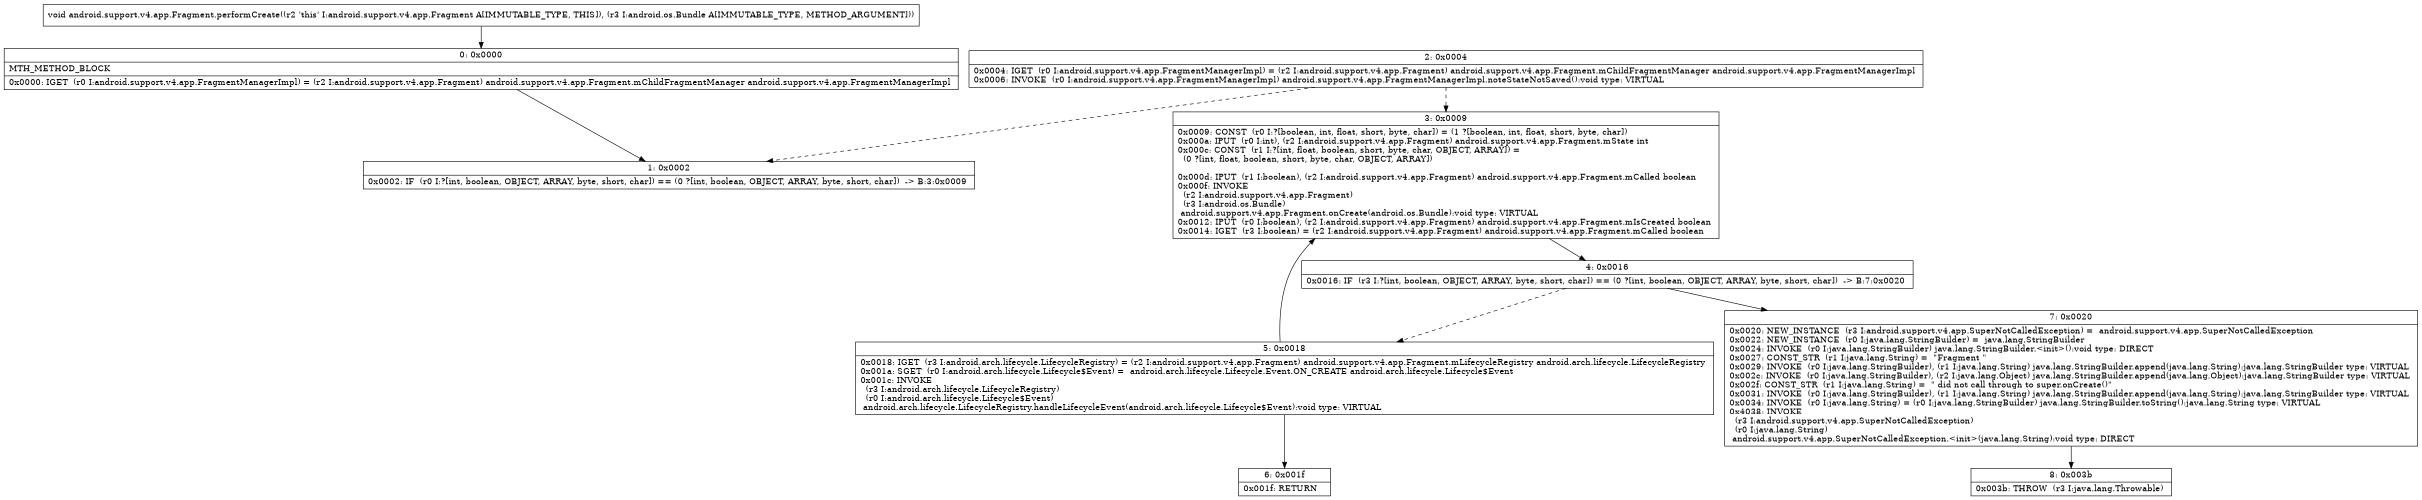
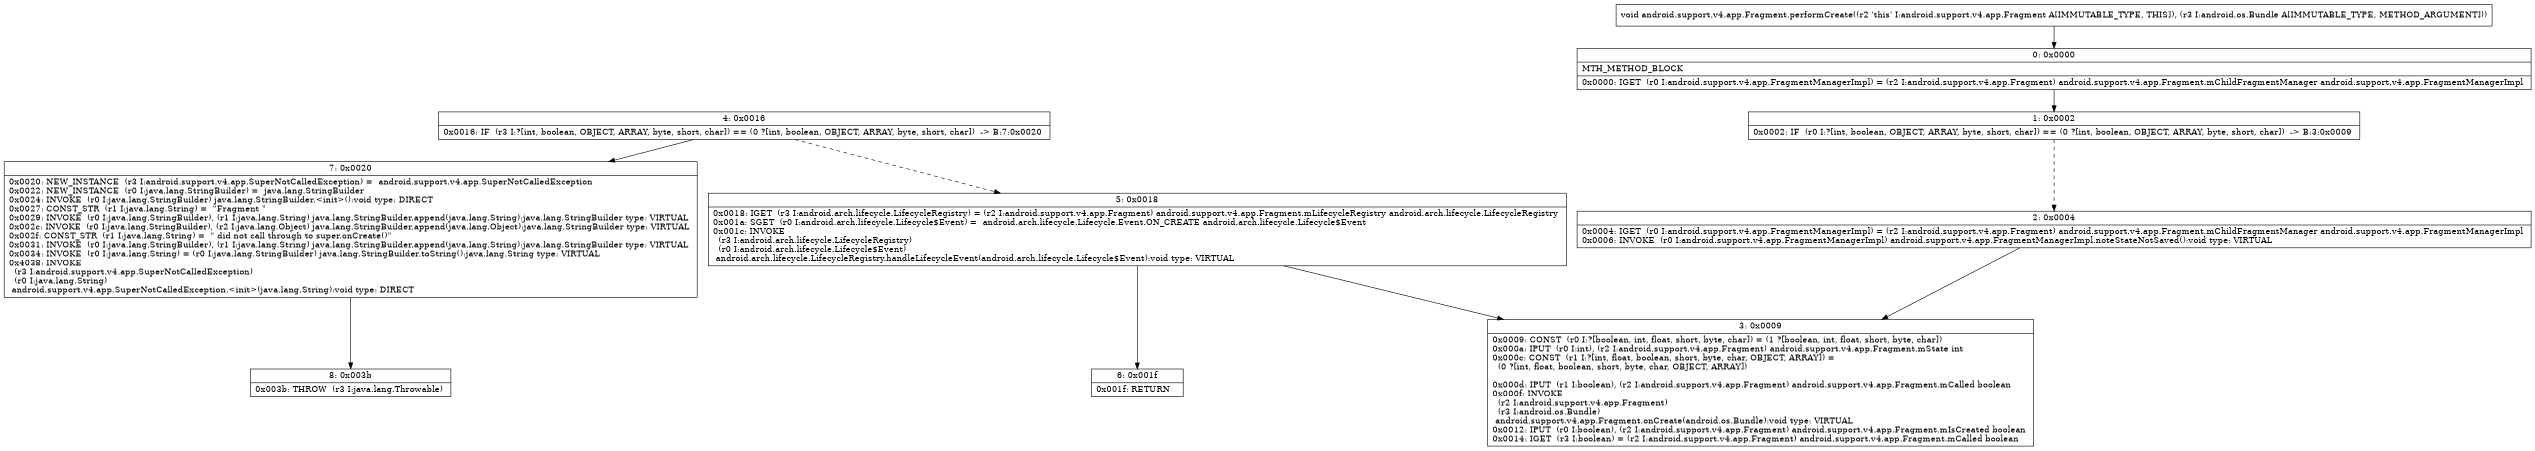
(1446, 97) -> (1954, 282)
(1044, 124) -> (2054, 172)
(1565, 248) -> none
